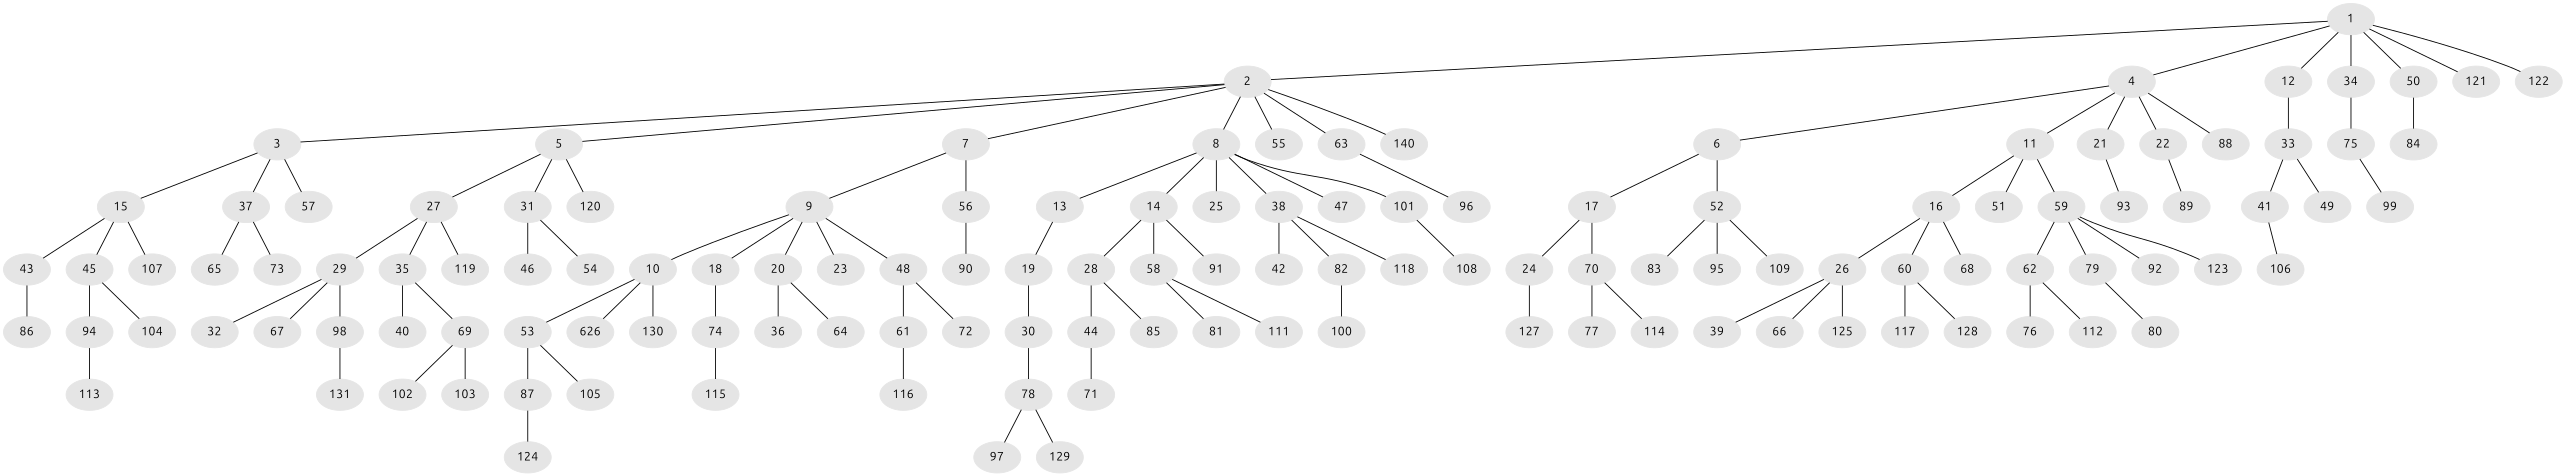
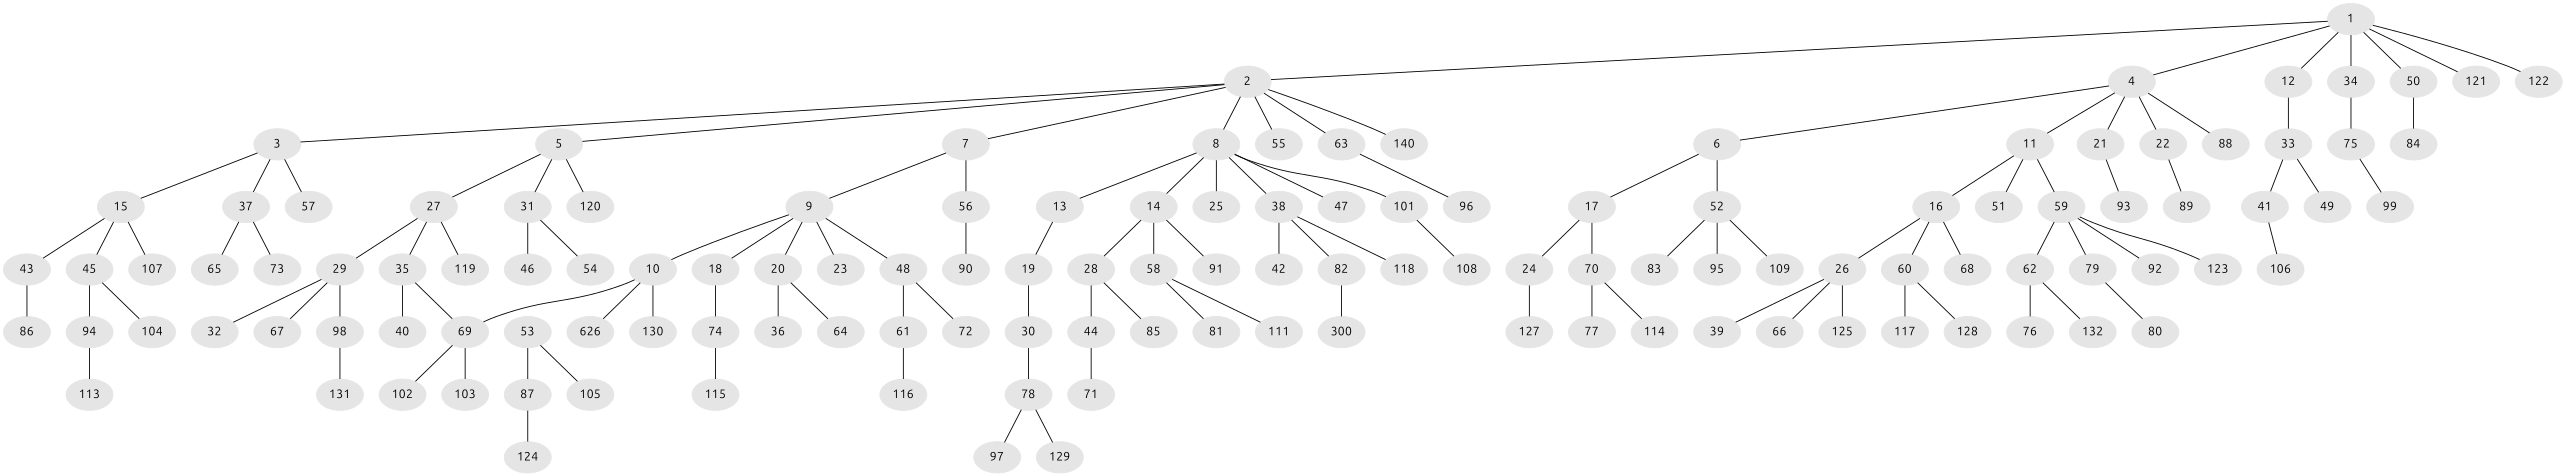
(590, 301) -> (559, 301)
(1342, 332) -> (1342, 332)
(2093, 332) -> (2093, 332)
